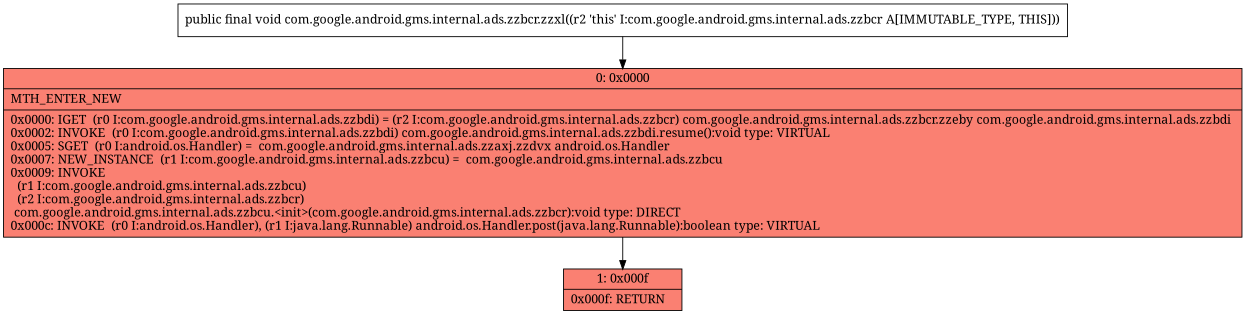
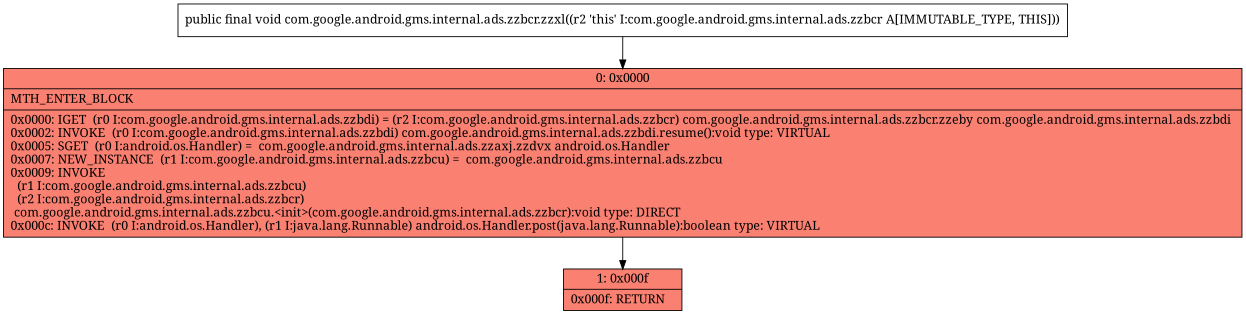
(67, 99) -> (72, 99)
